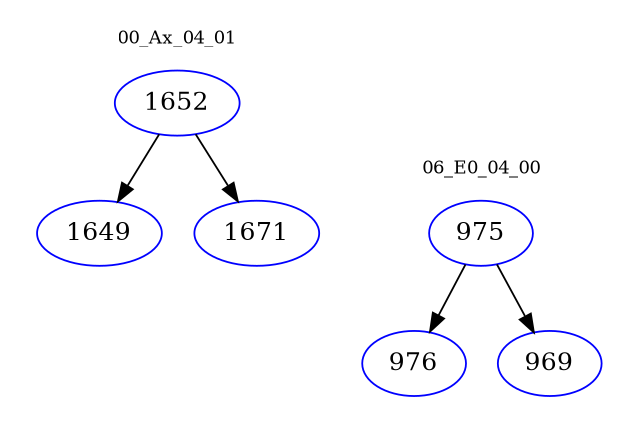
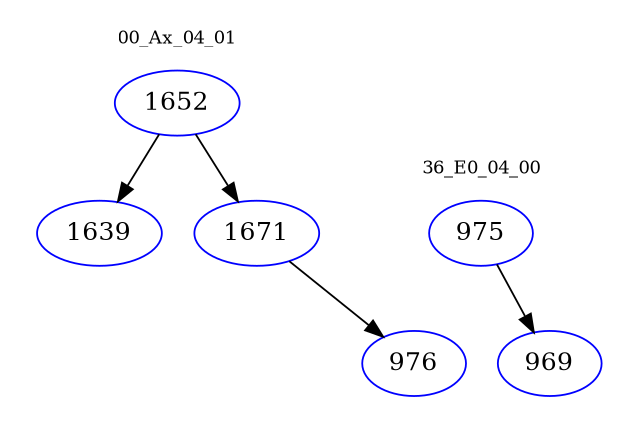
(482, 169) -> (482, 169)
(99, 233) -> (99, 233)
(452, 290) -> (329, 293)
